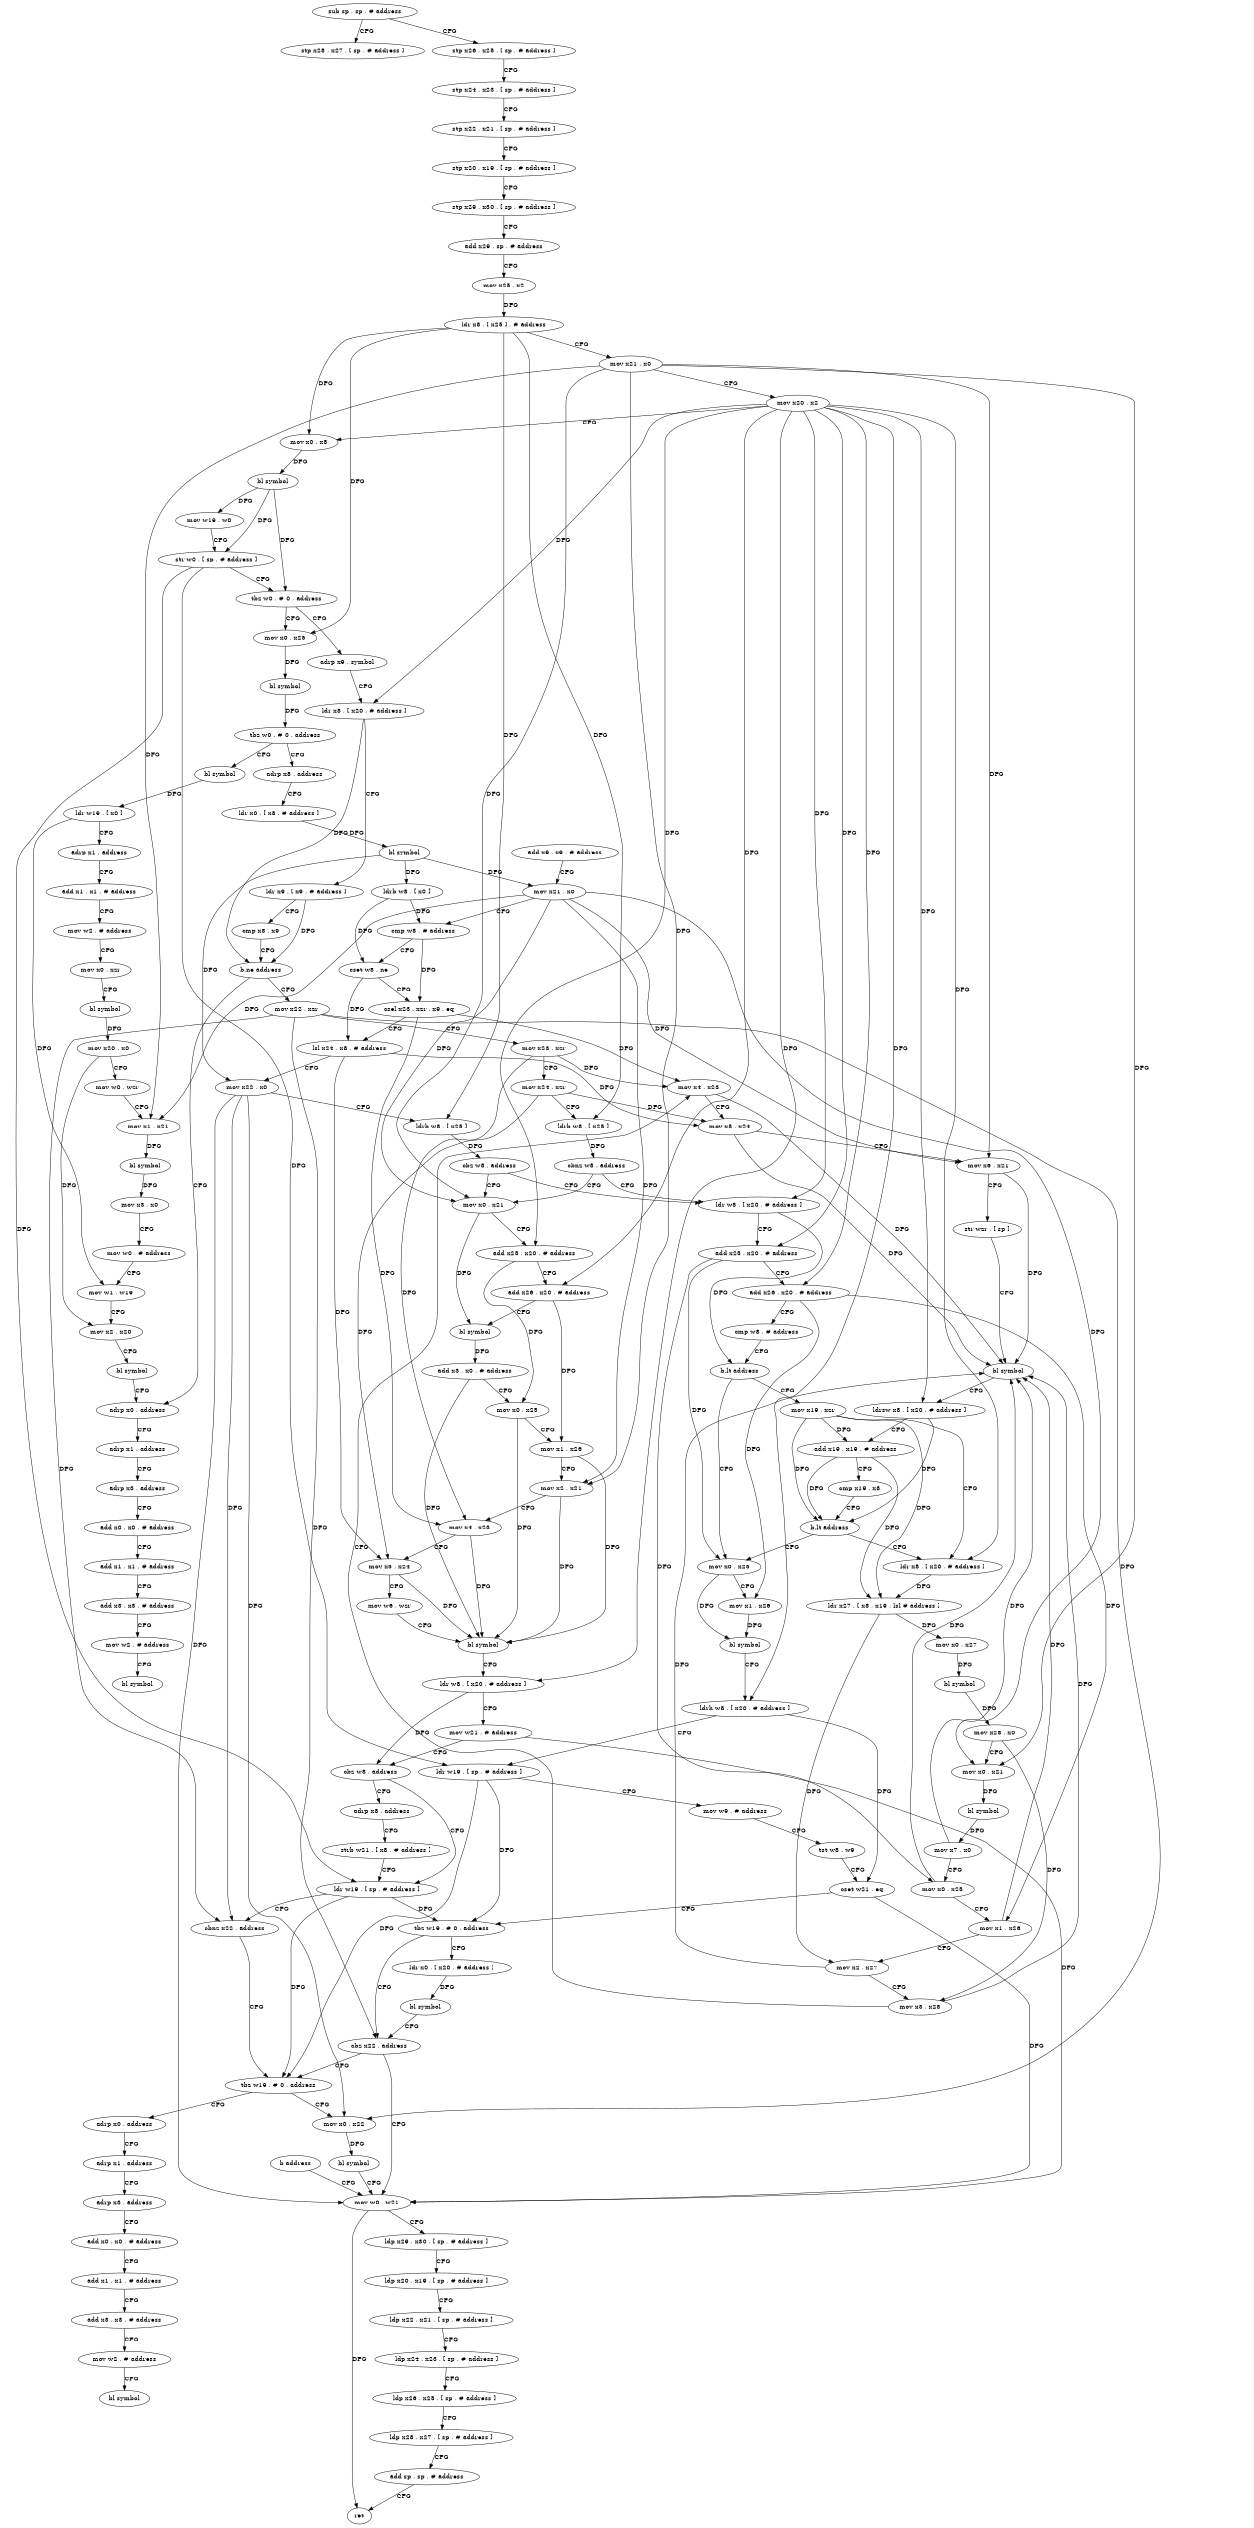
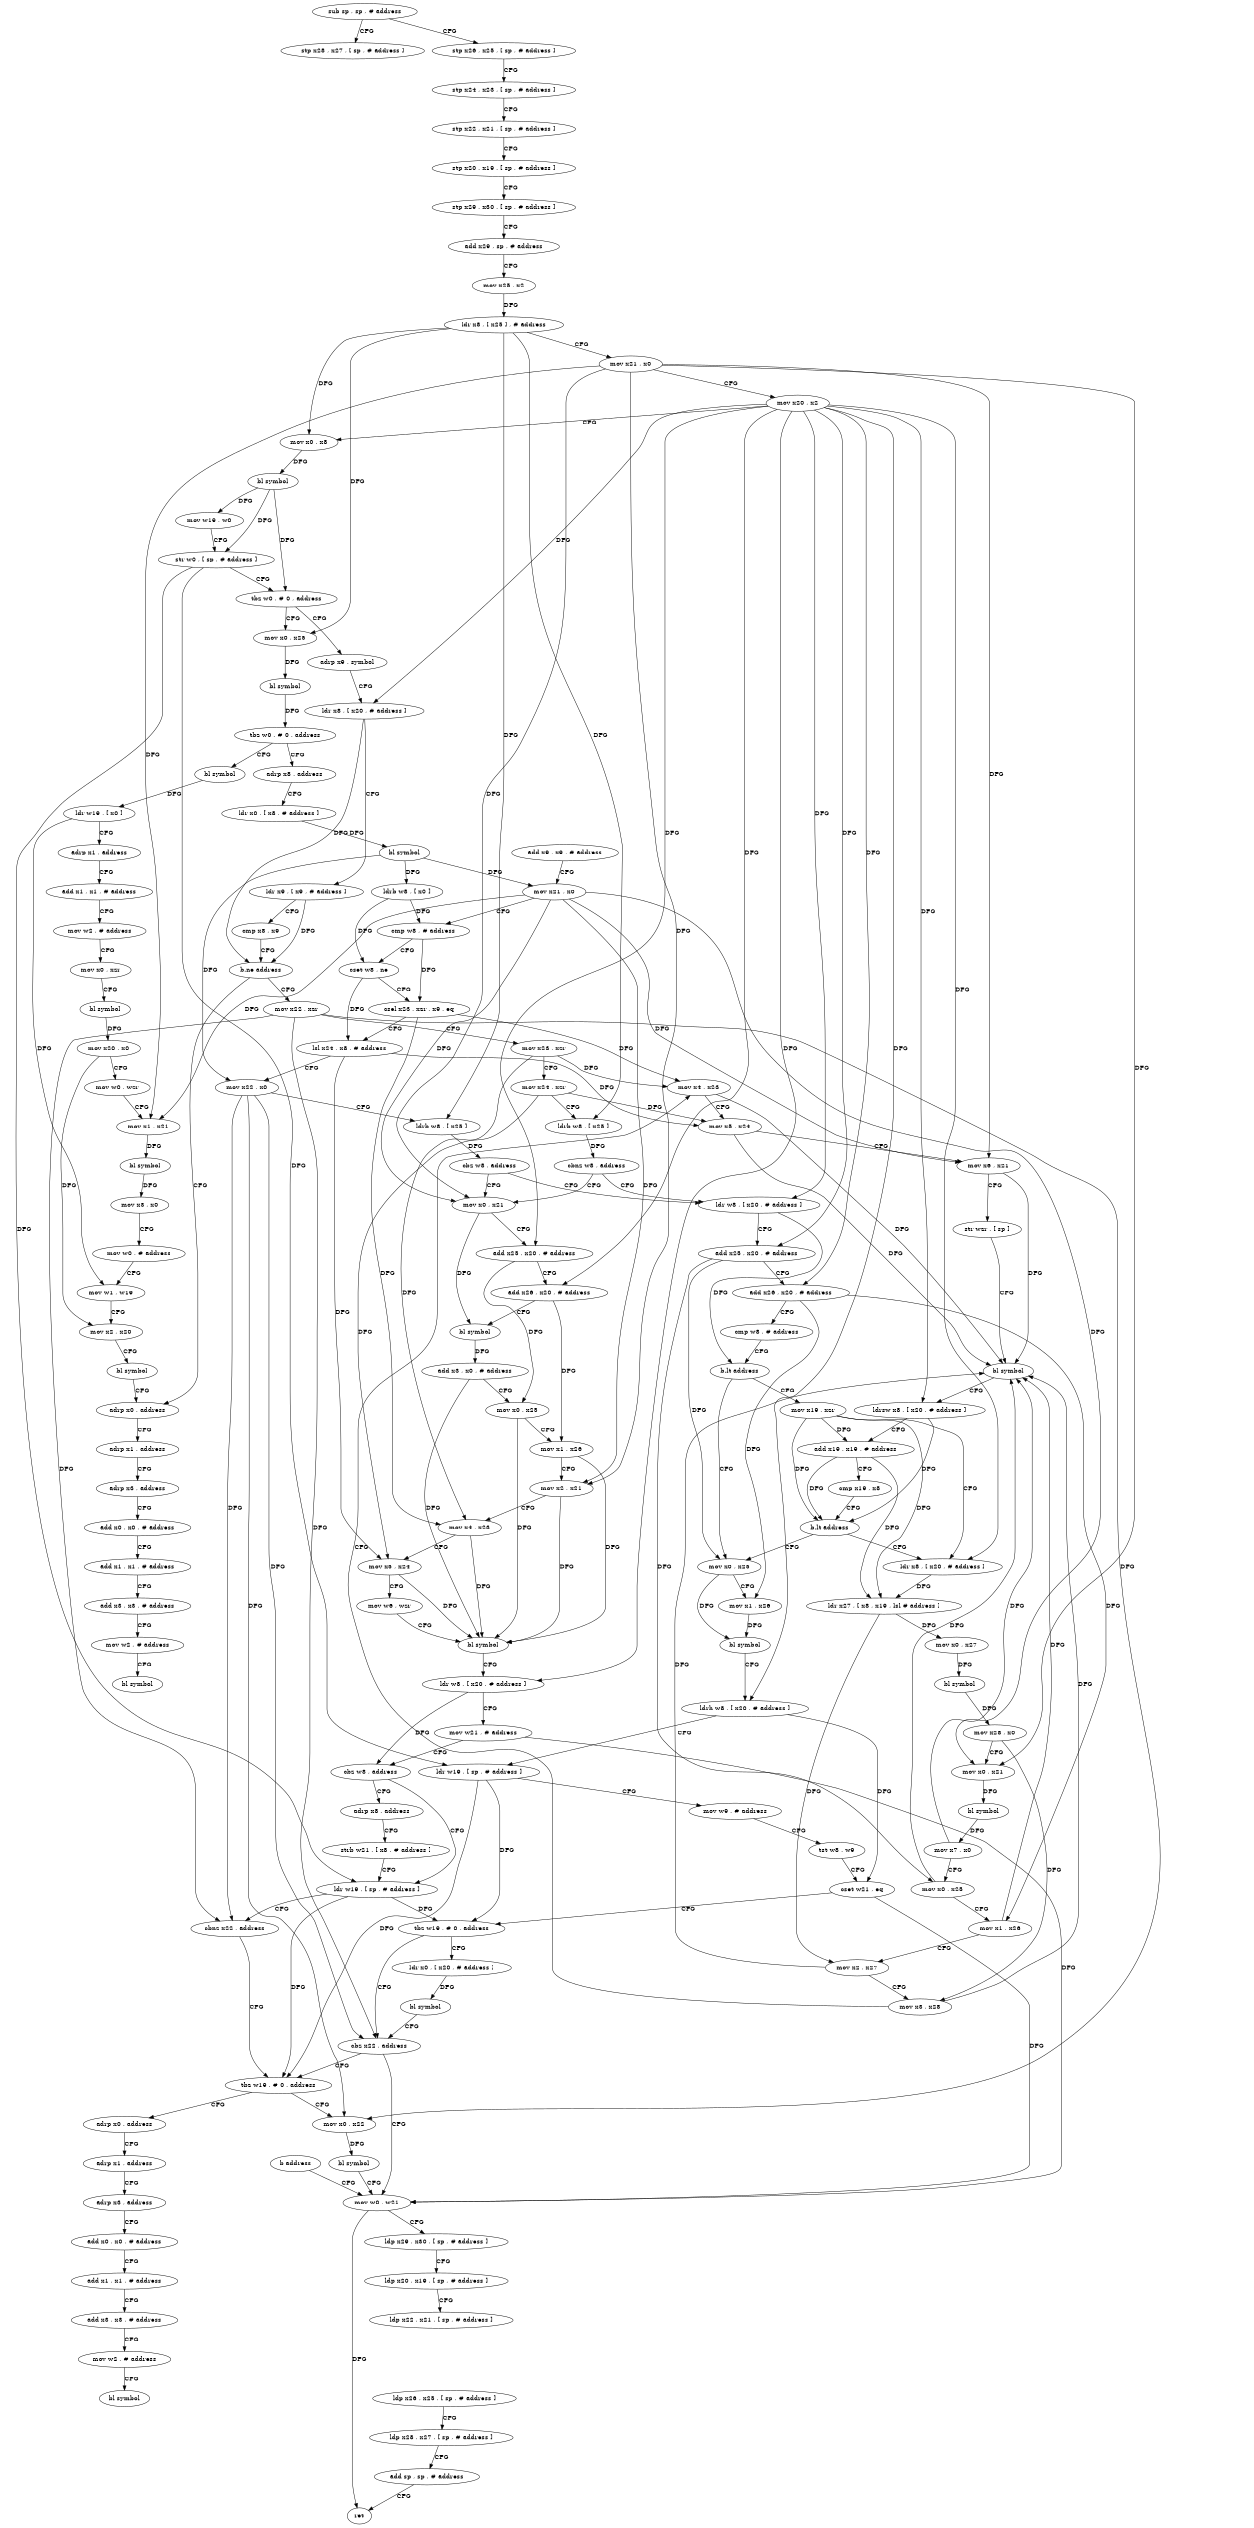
(183, 1711) -> (271, 1574)
(447, 2359) -> none
